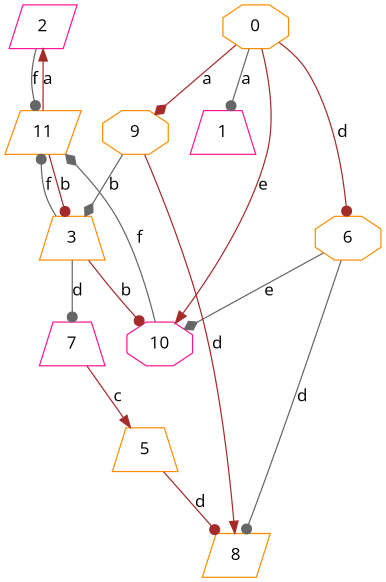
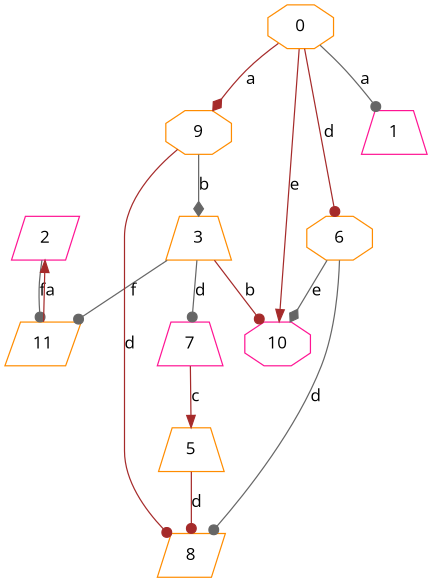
(56, 181) -> none
(127, 238) -> none
(206, 334) -> (125, 336)
